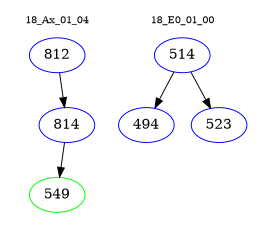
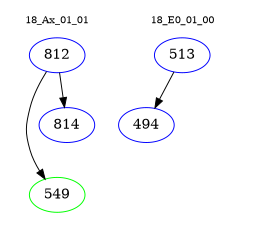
(57, 21) -> (57, 21)
(182, 55) -> (182, 55)
(219, 125) -> none
(63, 155) -> (27, 121)
